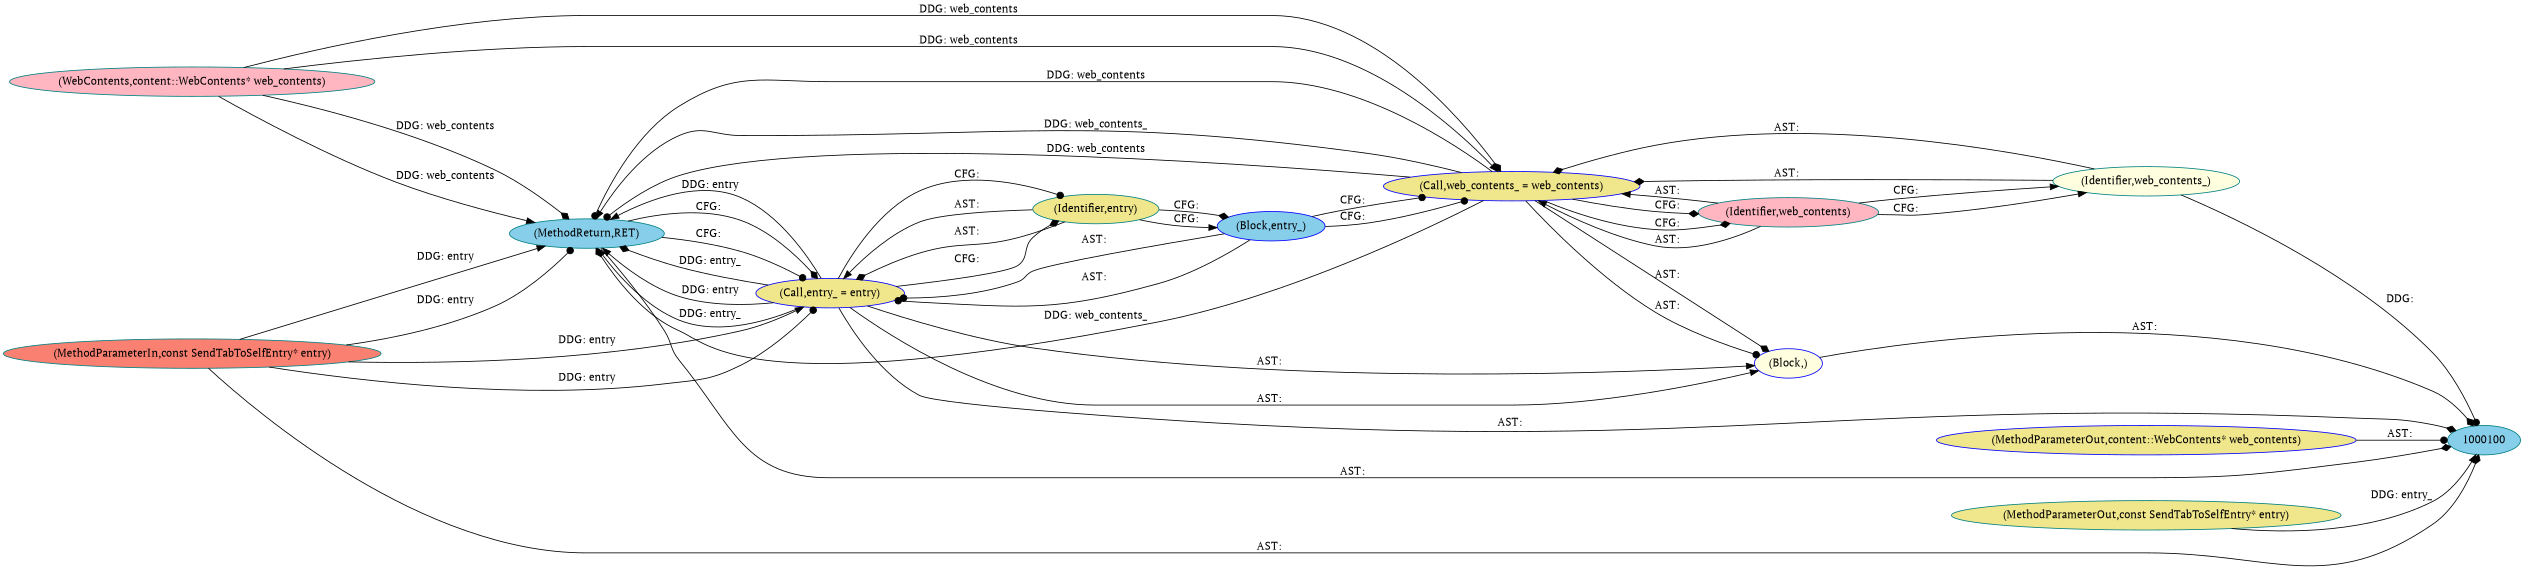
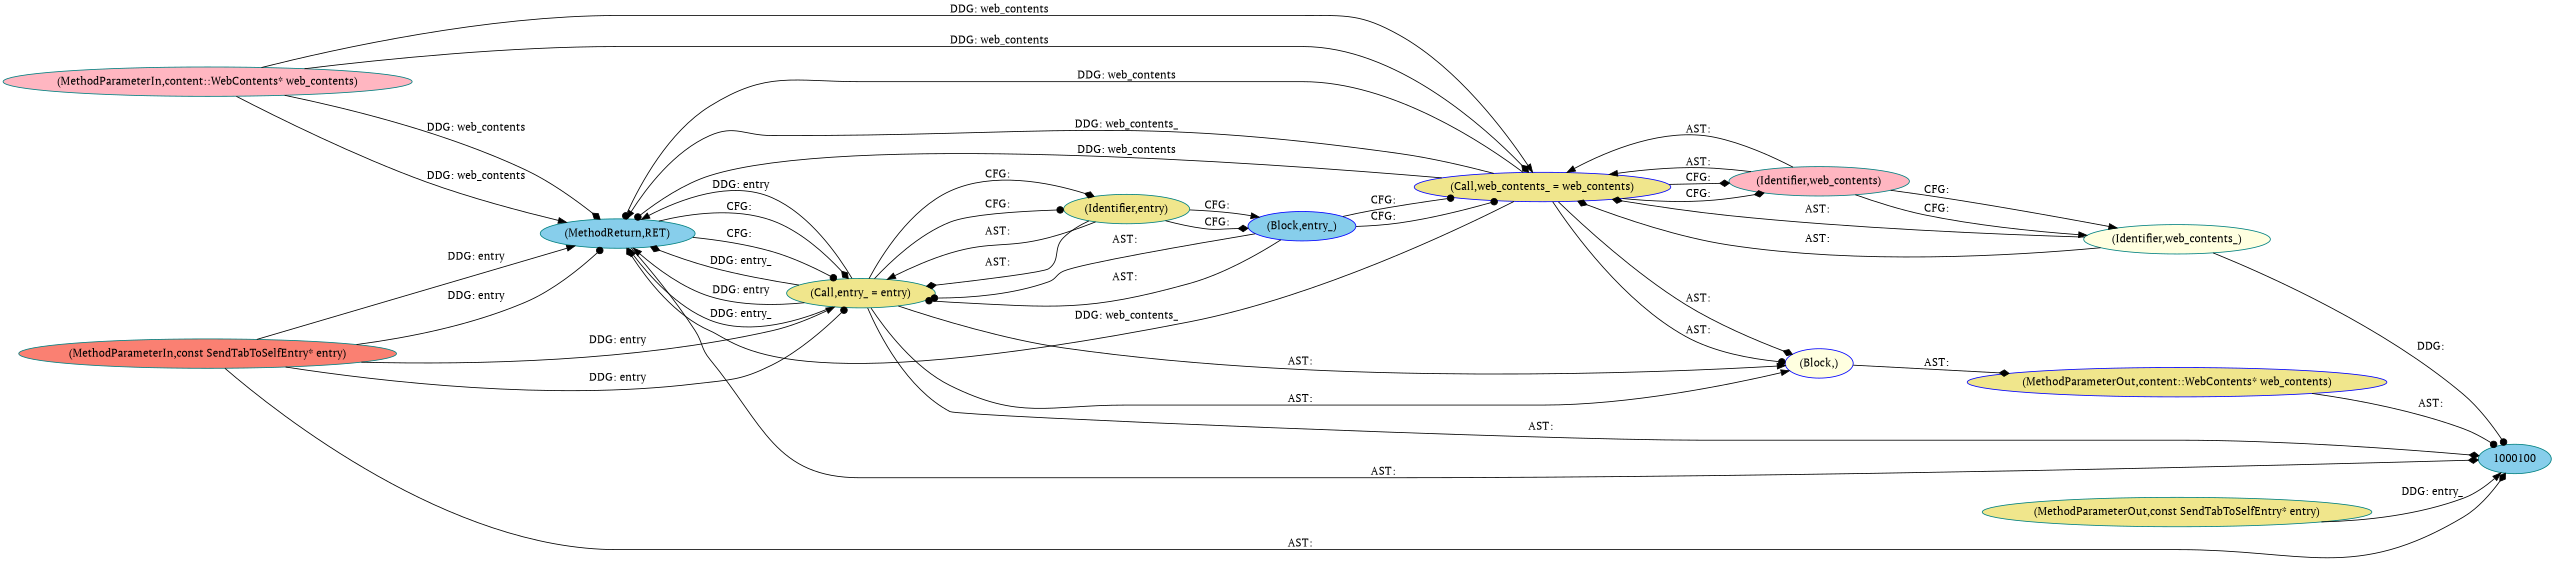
(192, 82) -> (208, 82)
(830, 293) -> (861, 293)
(2151, 334) -> (1926, 369)
